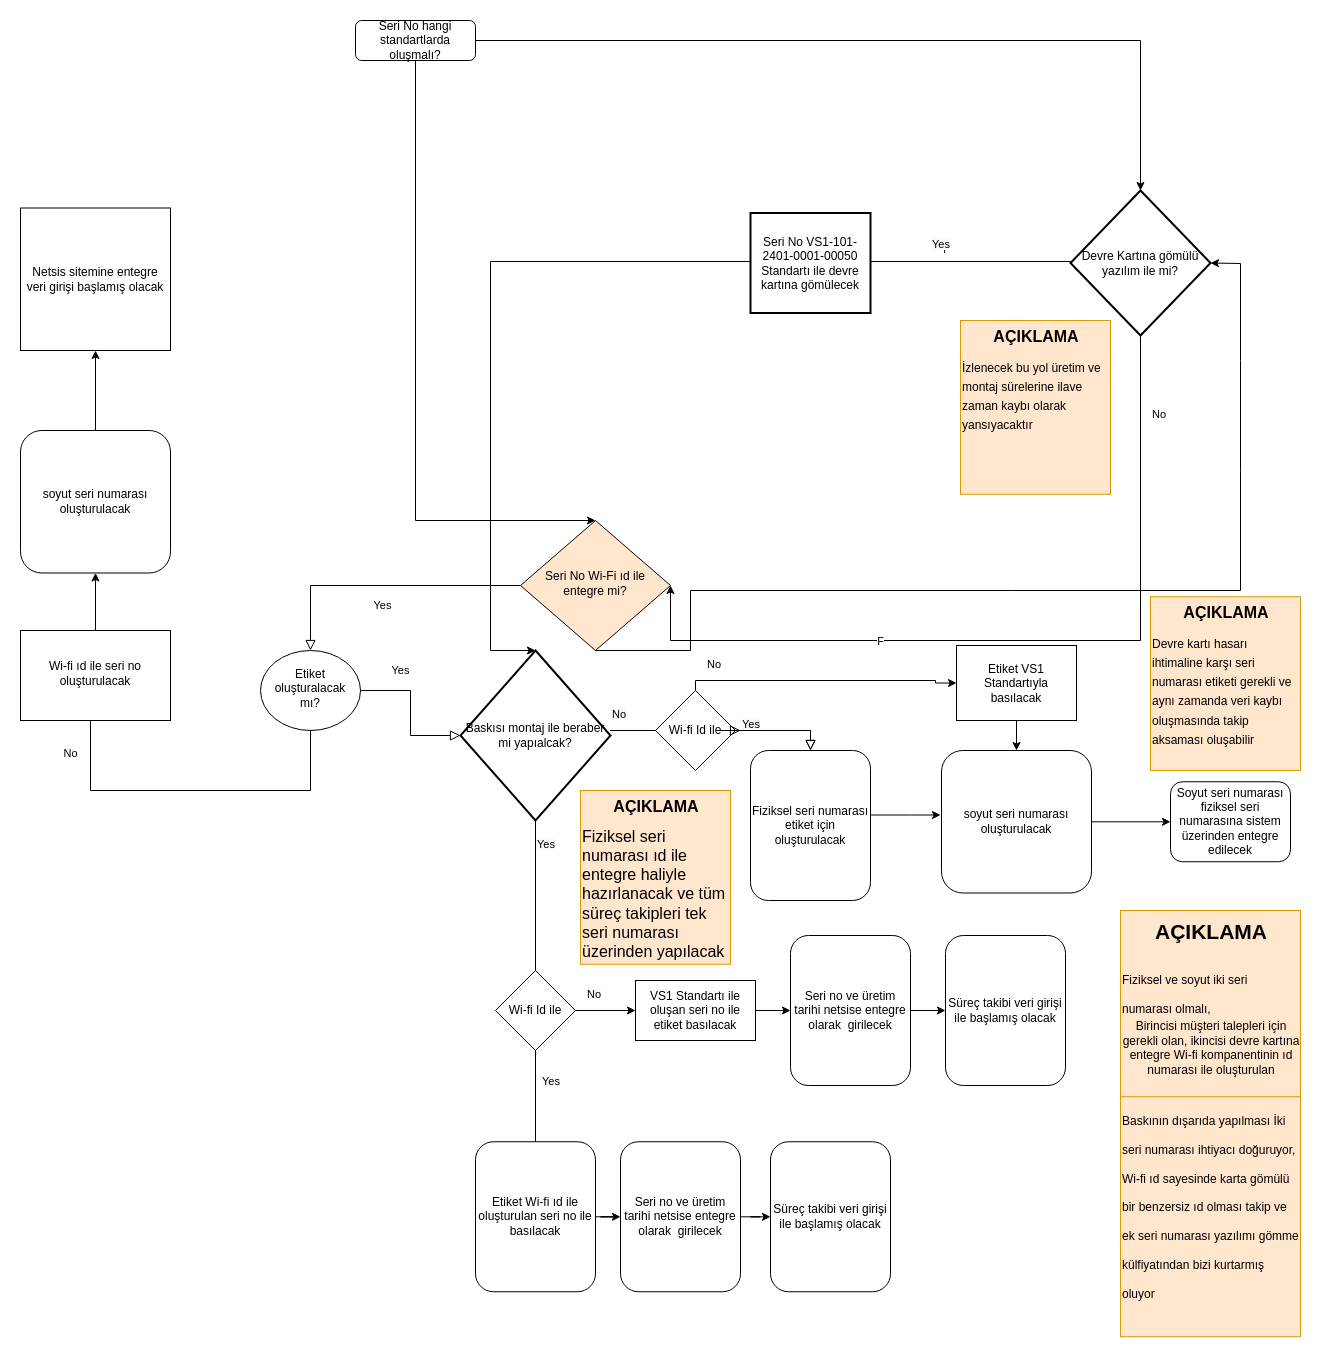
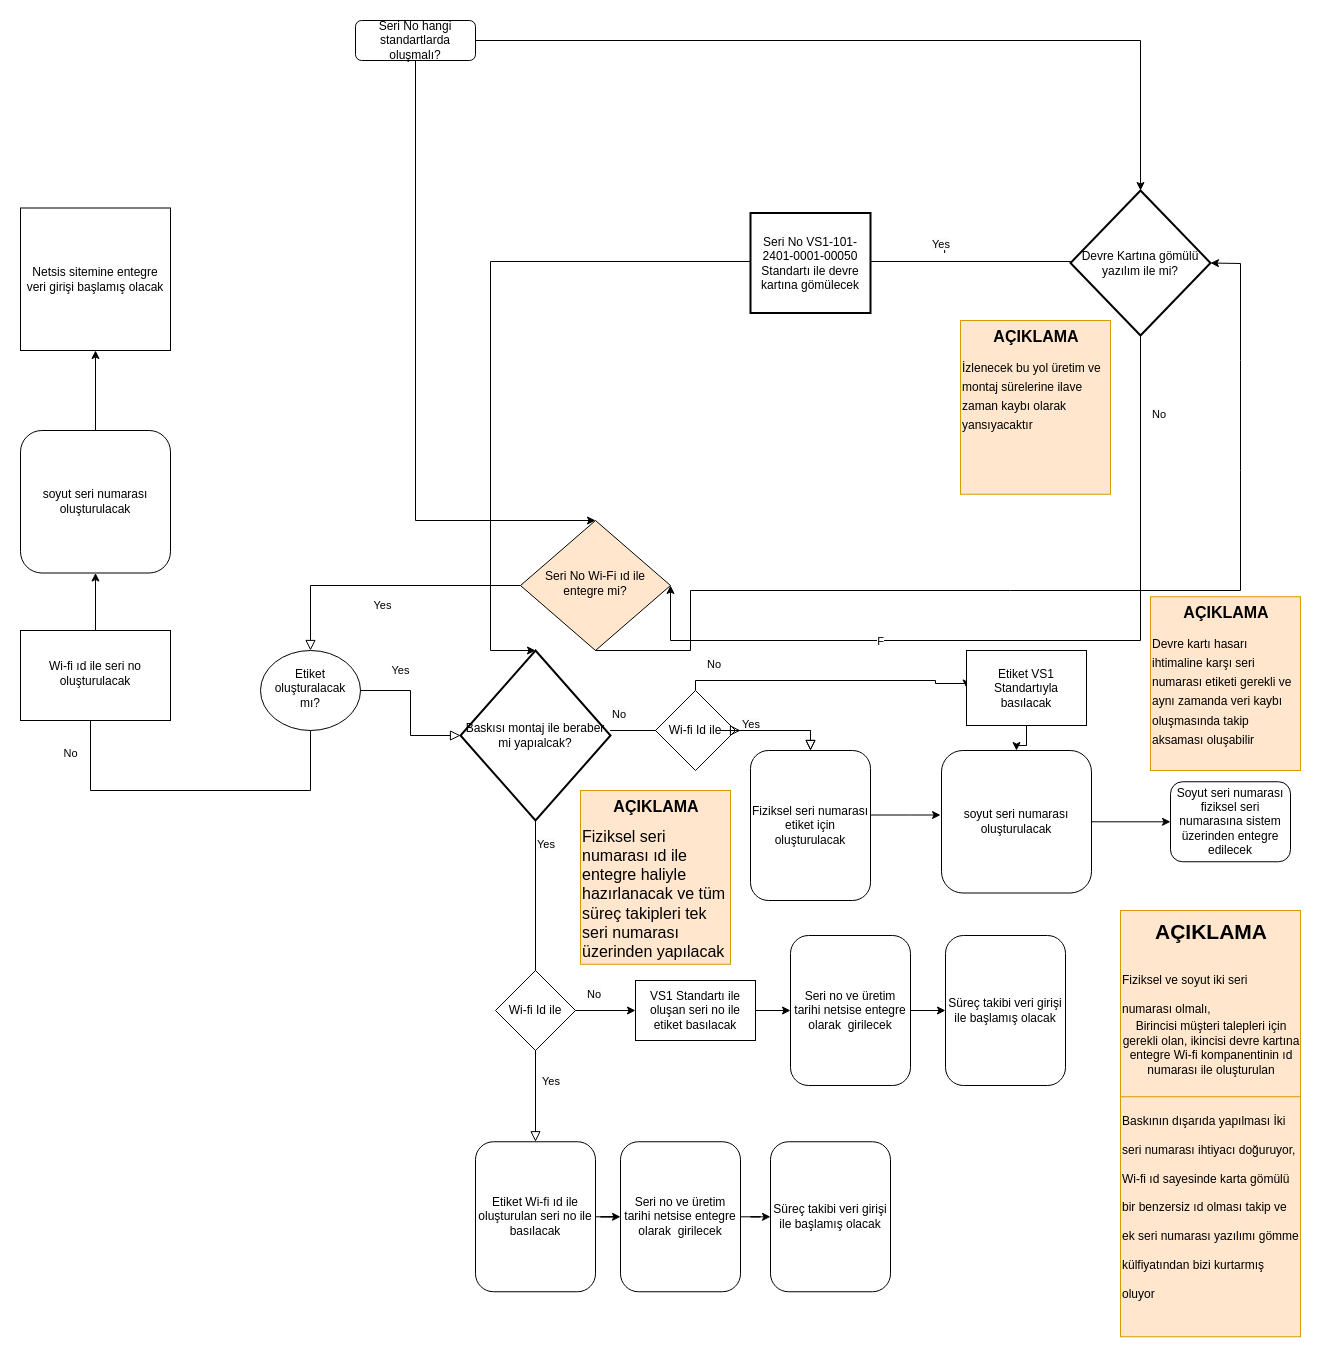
(1017, 683) -> (1027, 688)
(536, 1135) -> (536, 1130)
